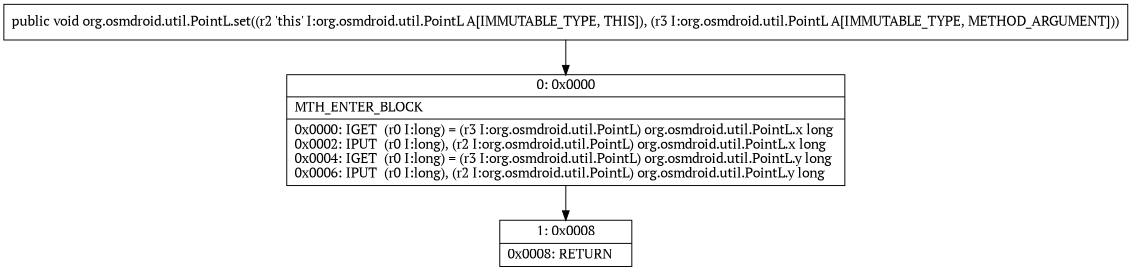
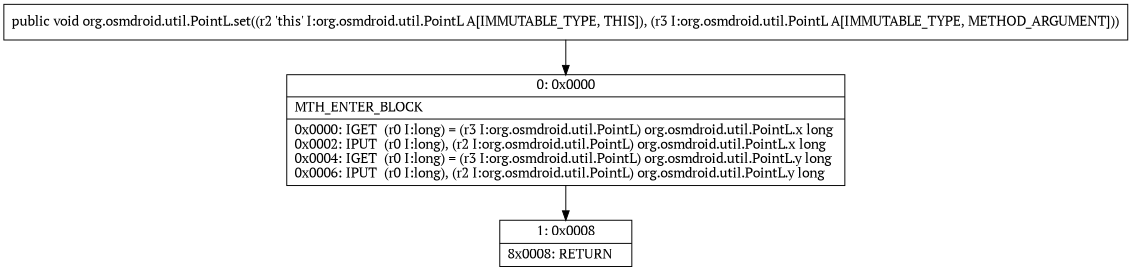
(566, 254) -> (566, 254)
